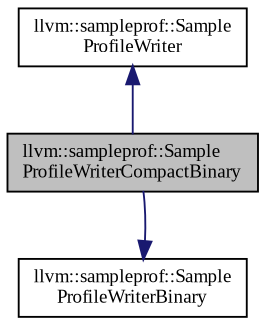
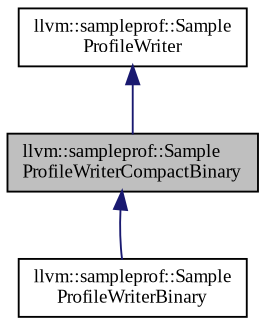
(145, 216) -> (120, 235)
